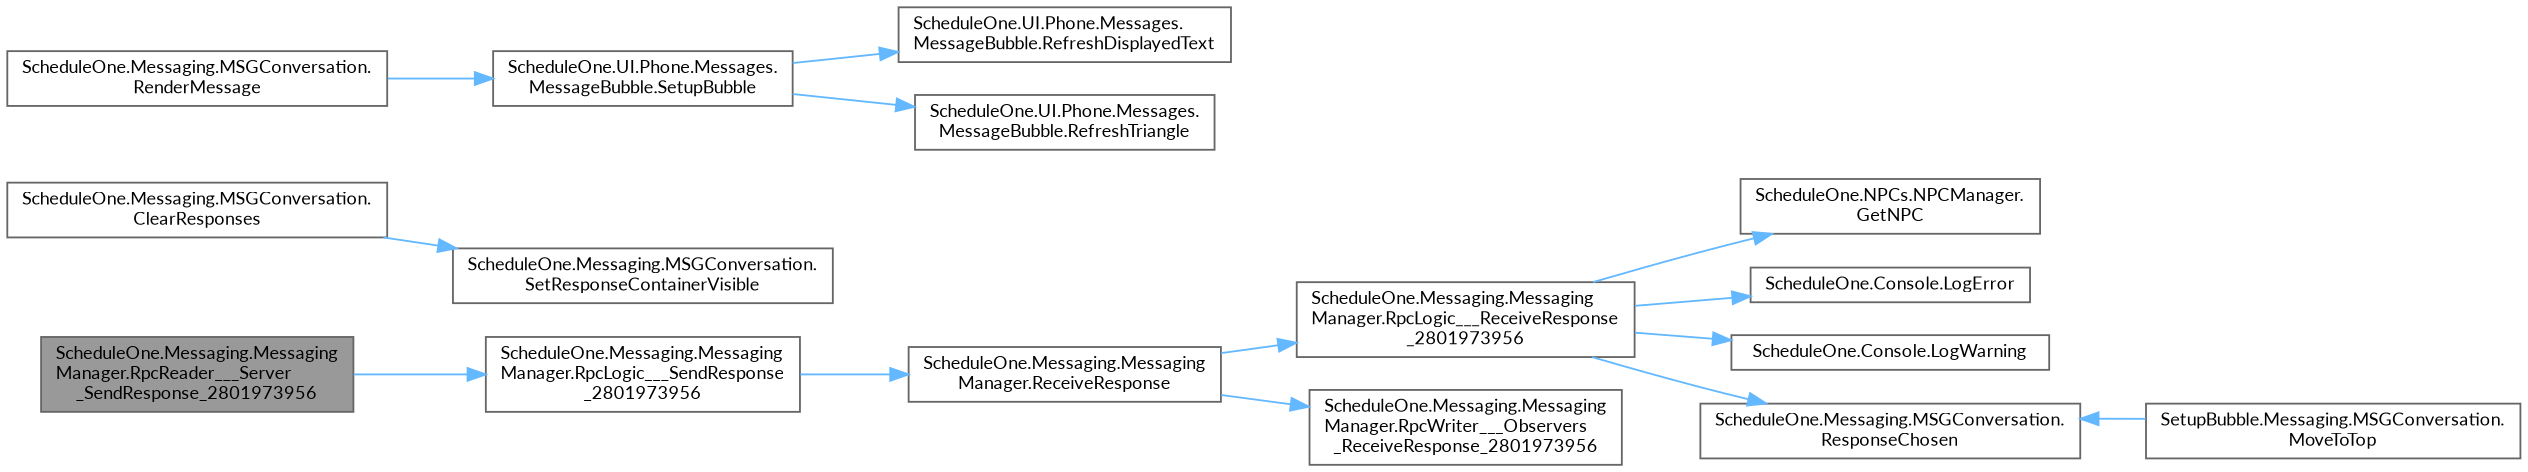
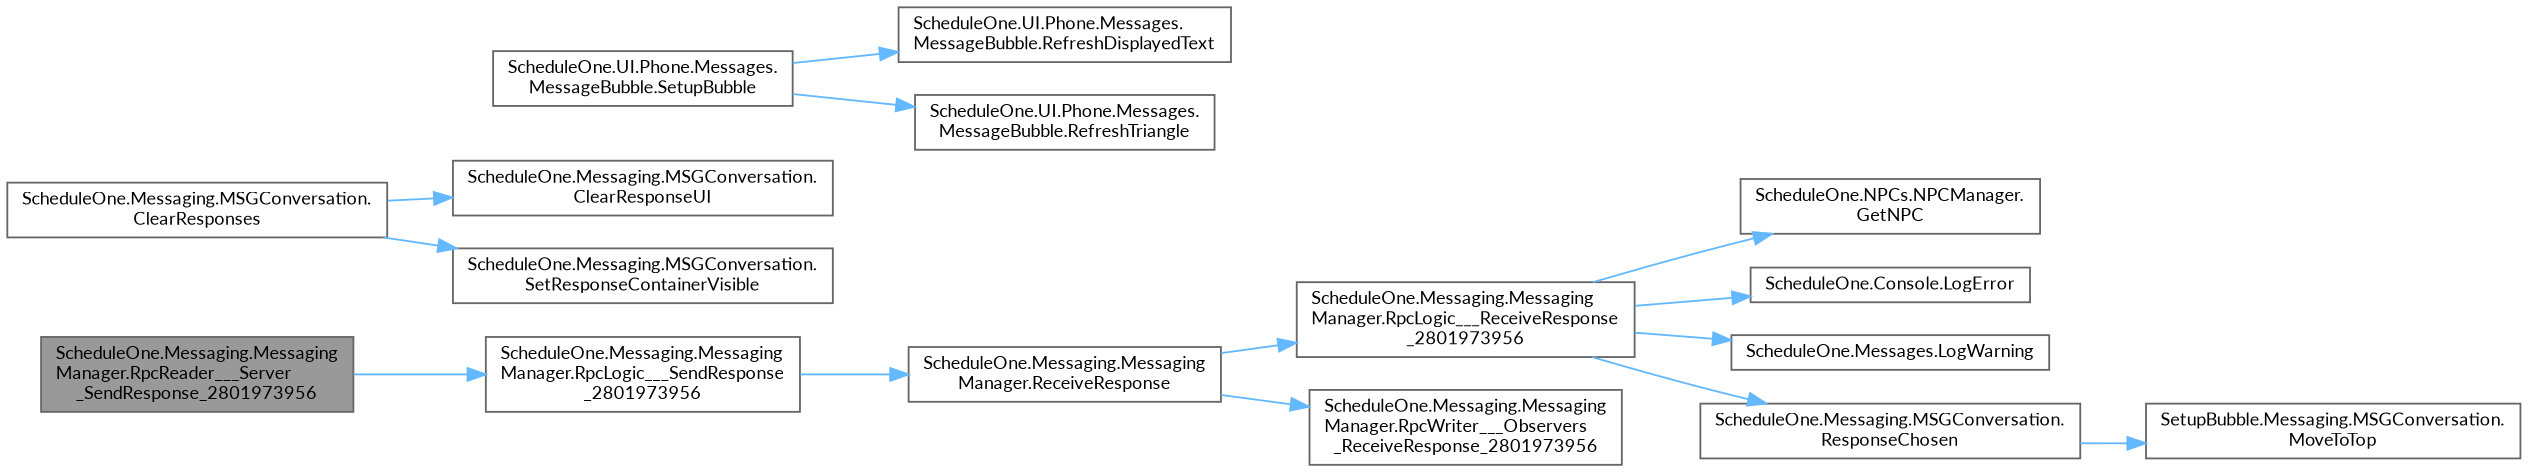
(197, 79) -> none
none -> (643, 188)
(1890, 352) -> (1890, 352)
(2122, 419) -> (2104, 443)
